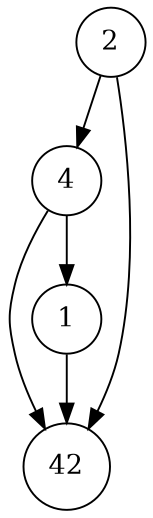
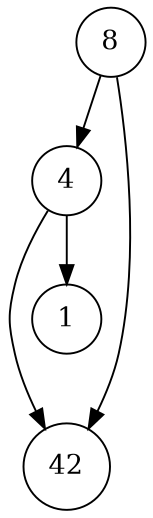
(111, 42) -> (111, 42)
(67, 379) -> none
